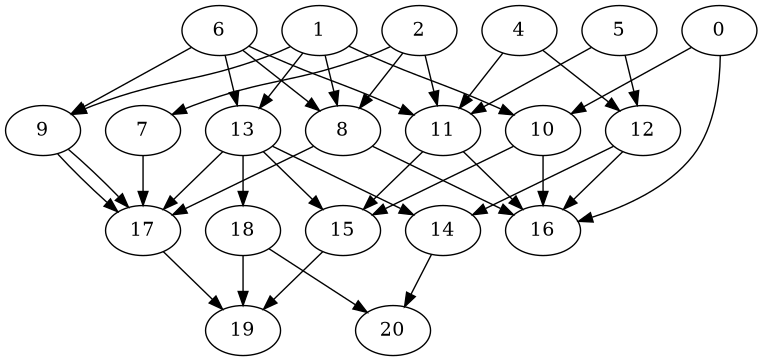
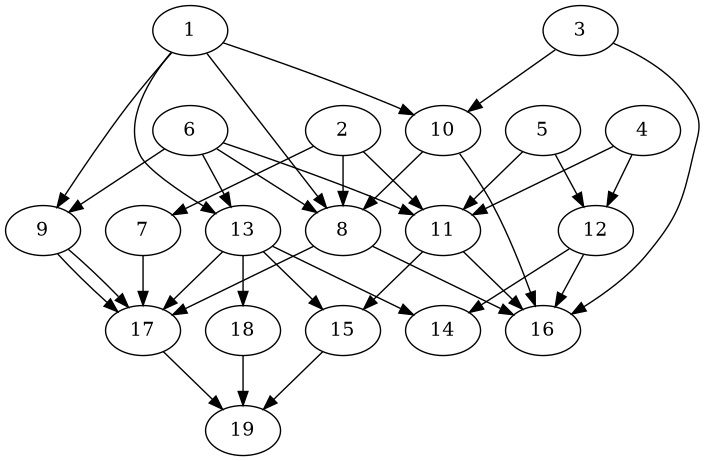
(719, 31) -> (581, 31)
(453, 176) -> (399, 174)
(393, 331) -> none
